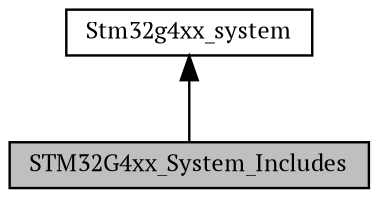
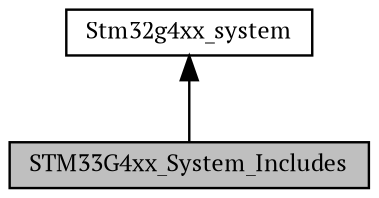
(189, 165) -> (189, 165)
